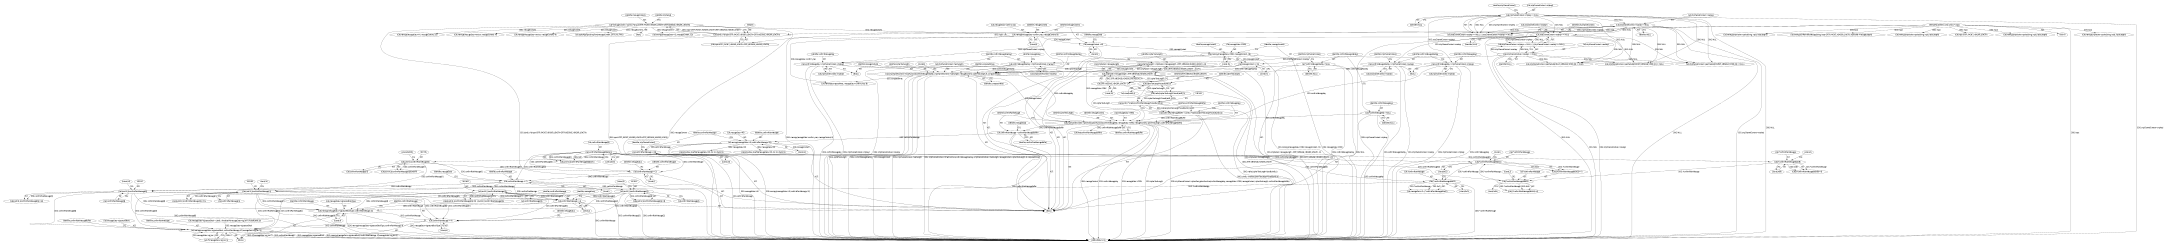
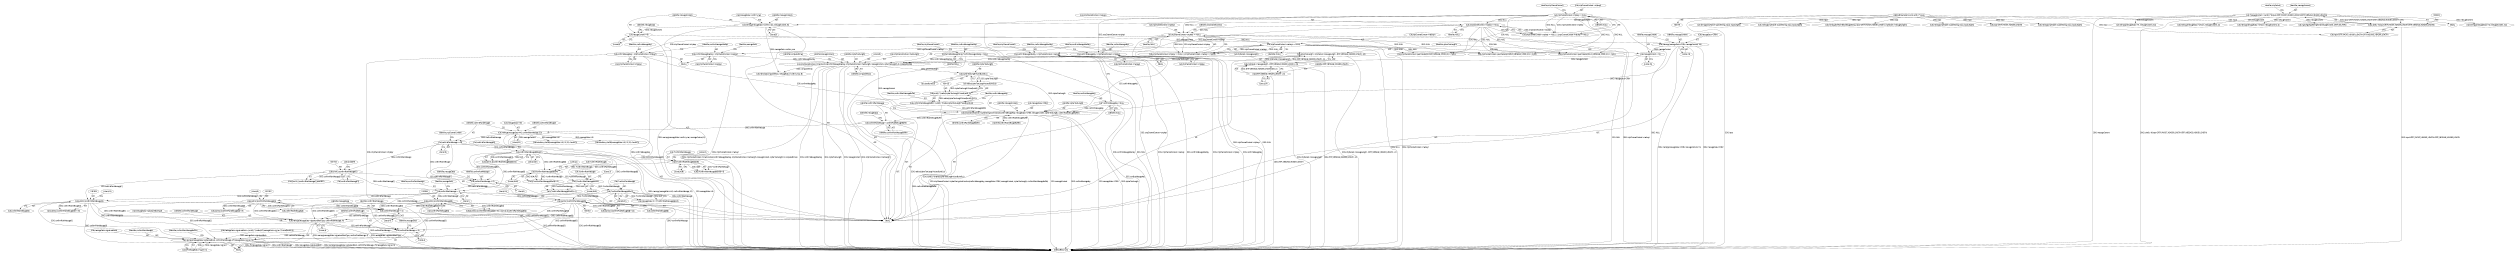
none -> (1233, 40)
(1316, 64) -> (965, 54)
(1140, 103) -> (950, 94)
none -> (489, 147)
(1442, 176) -> (647, 194)
(1542, 177) -> (522, 176)
(137, 186) -> (581, 205)
(837, 239) -> none
